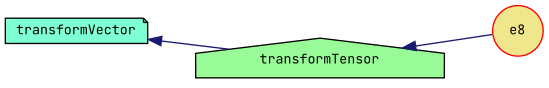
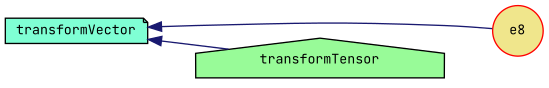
(454, 40) -> (327, 23)
